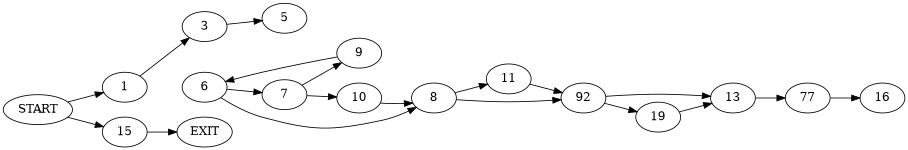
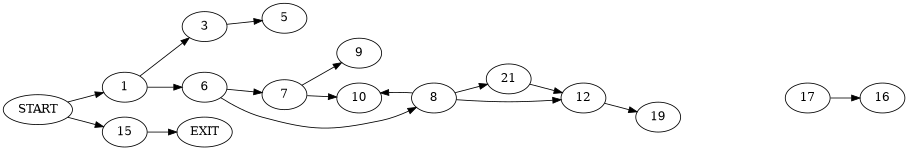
(285, 67) -> (160, 87)
(509, 79) -> (509, 79)
(583, 98) -> (583, 98)
(733, 98) -> none
(808, 98) -> (808, 98)
(392, 104) -> (401, 92)
